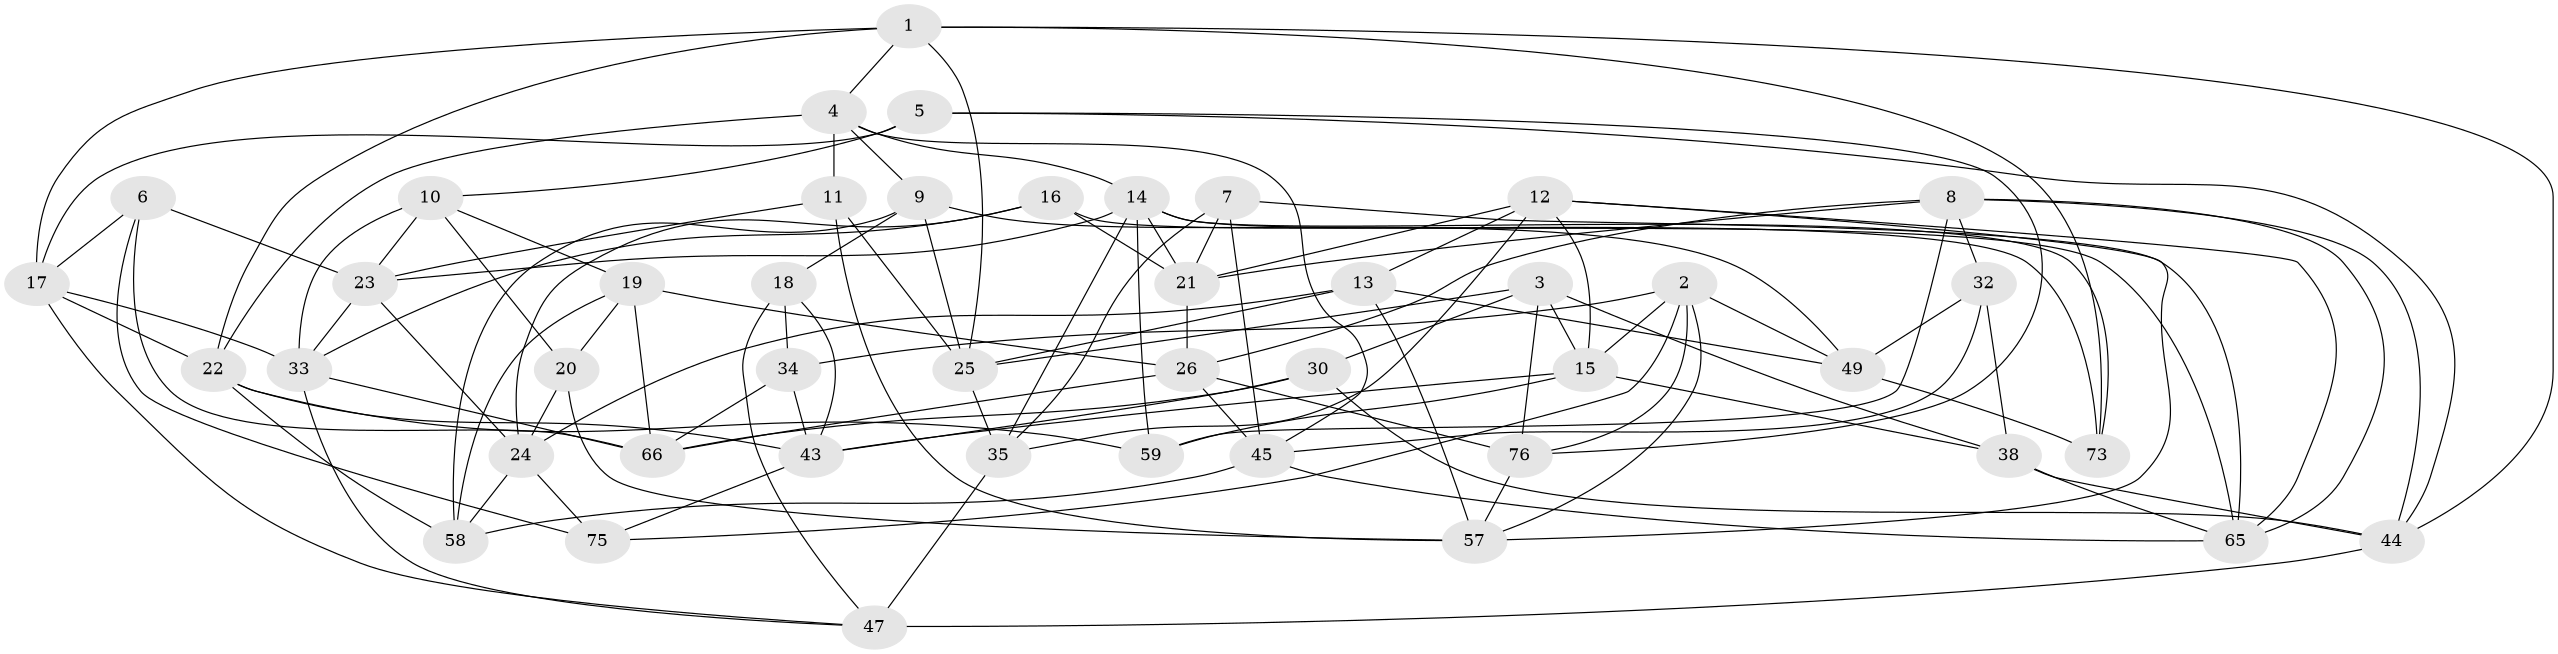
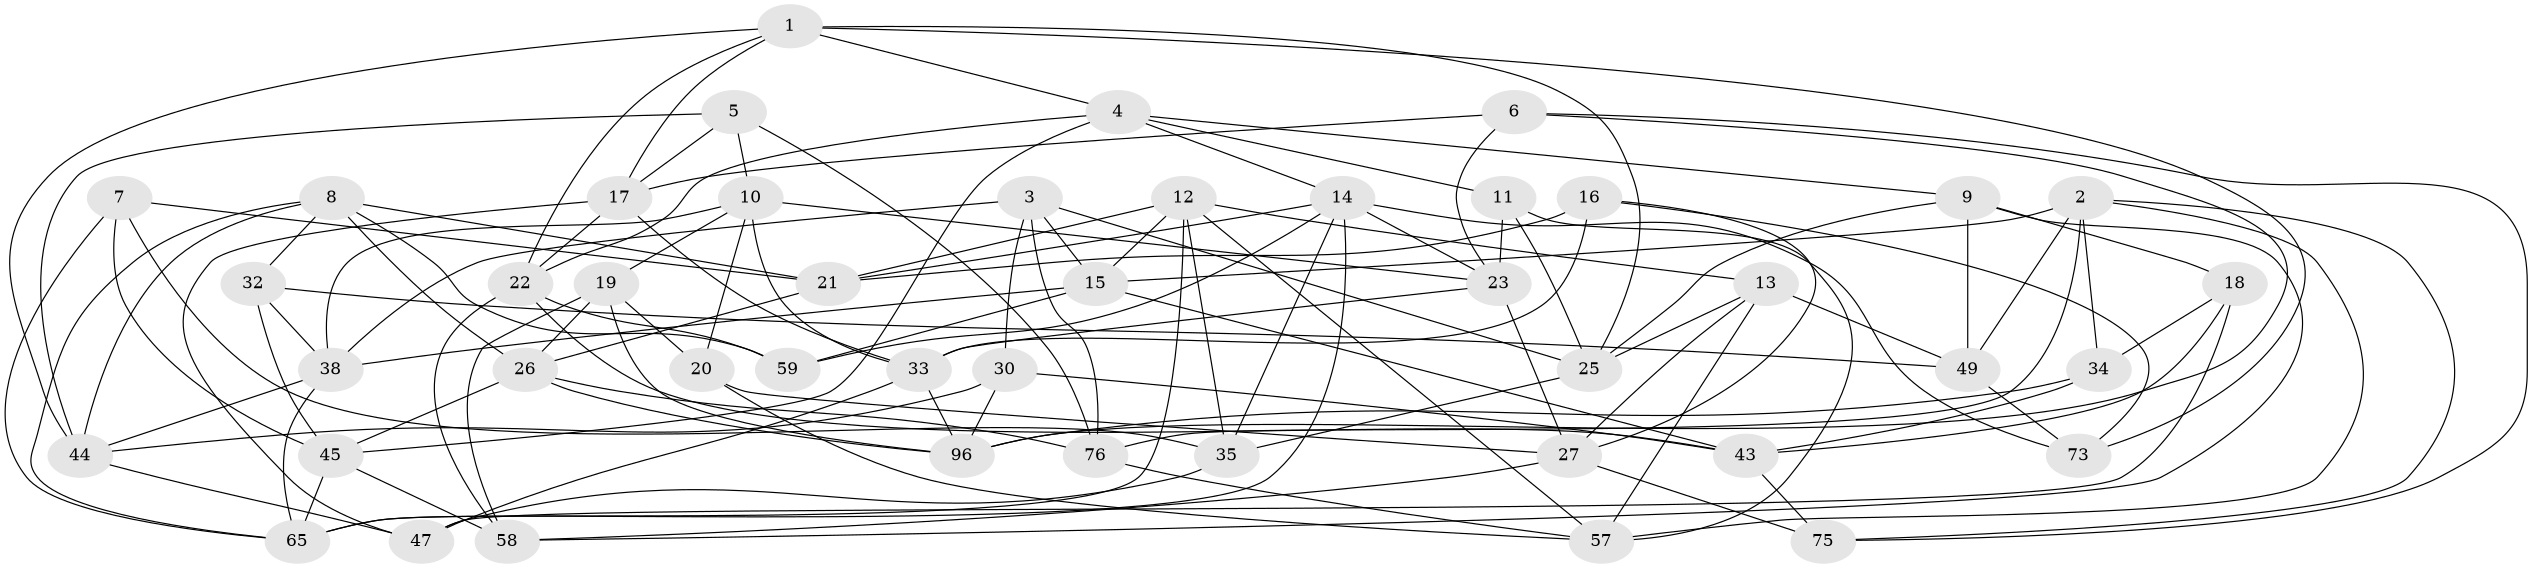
none -> (463, 230)
(521, 456) -> (1569, 456)
(653, 456) -> (962, 456)
